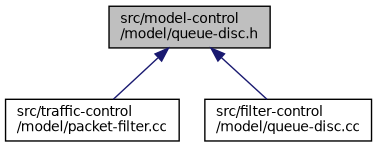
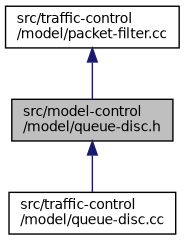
(136, 79) -> (92, 81)
(288, 120) -> (92, 213)
